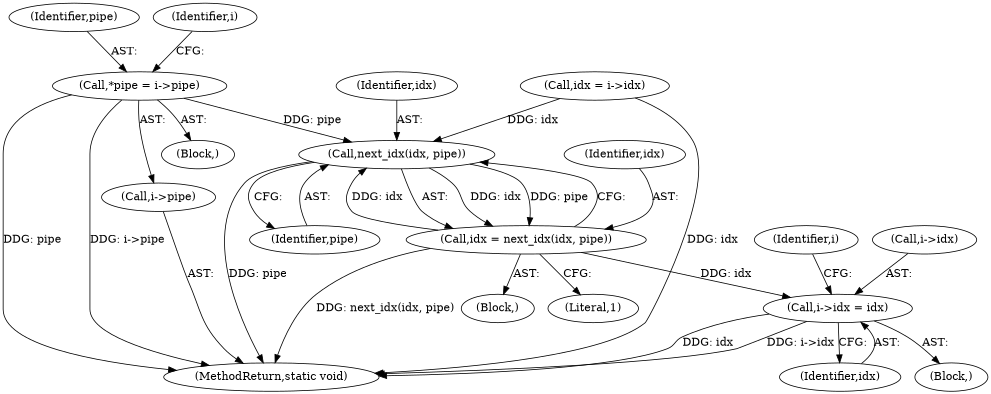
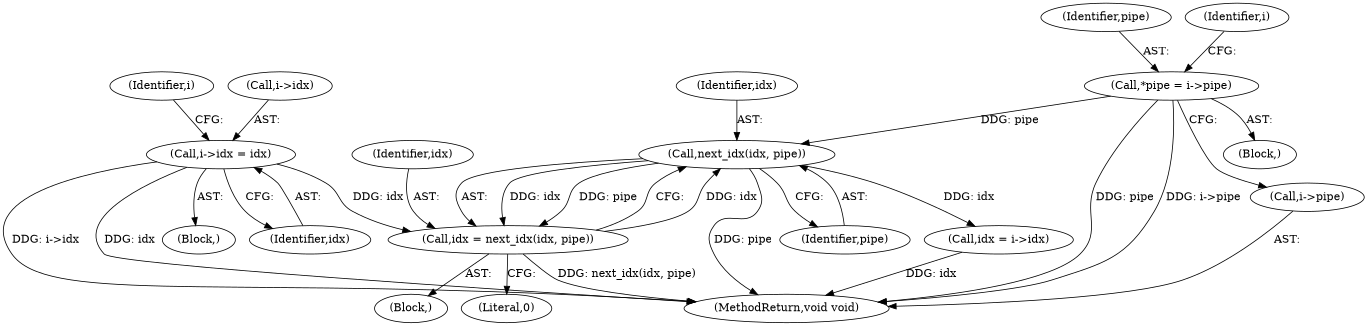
(500, 119) -> (887, 187)
(155, 120) -> (1205, 120)
(682, 274) -> (339, 198)
(593, 308) -> (507, 308)
(271, 377) -> (787, 308)
